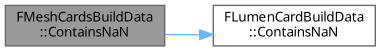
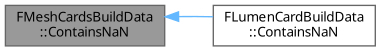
(182, 35) -> (196, 17)
